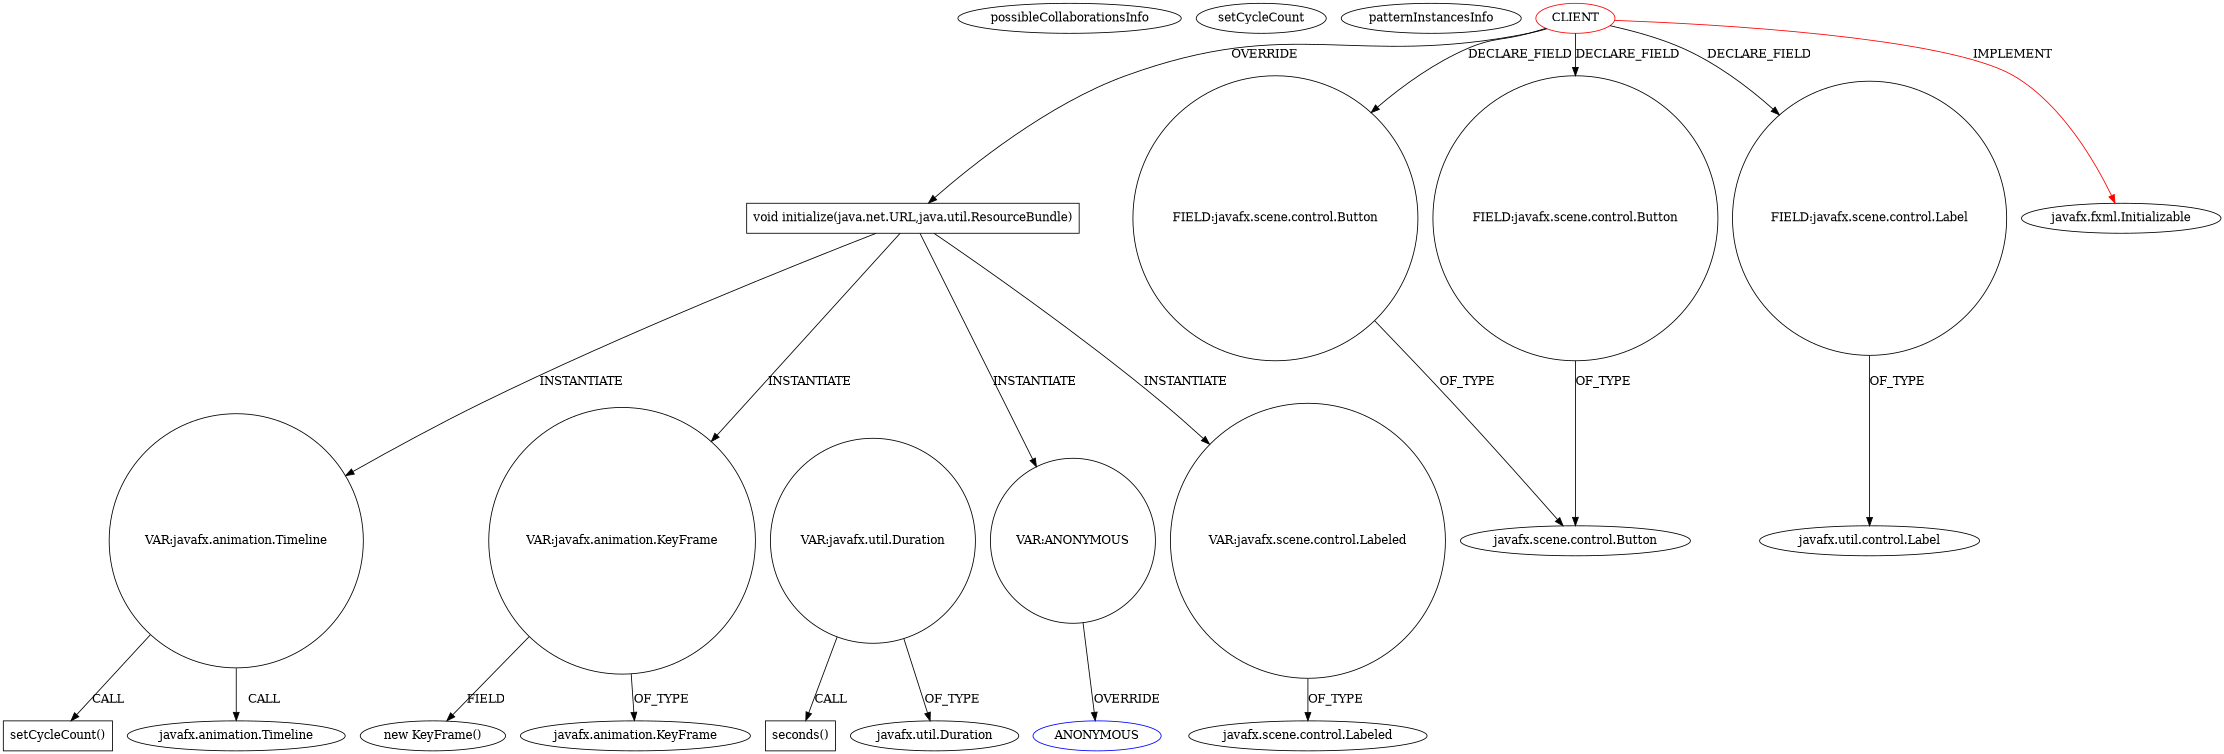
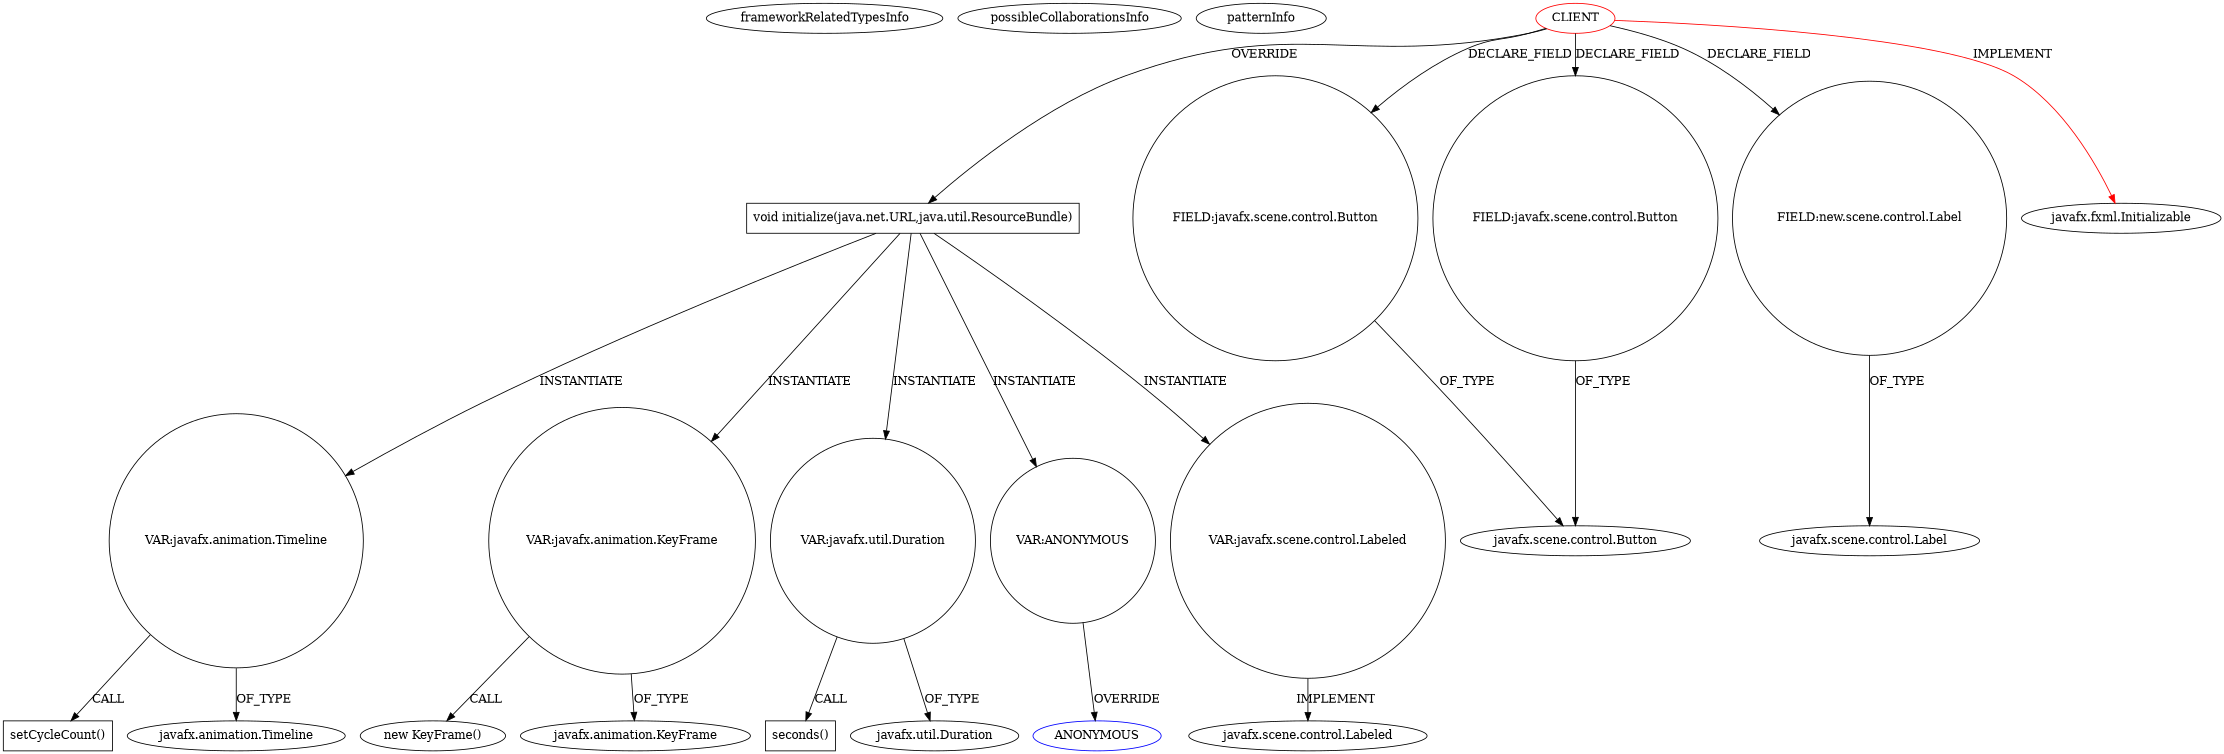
none -> (825, 18)
(1261, 18) -> (1261, 18)
(1431, 18) -> none
(1870, 218) -> (1870, 218)
none -> (899, 332)
(1870, 541) -> (1870, 541)
(264, 700) -> (264, 700)
(486, 700) -> (486, 700)
(1336, 700) -> (1336, 700)
